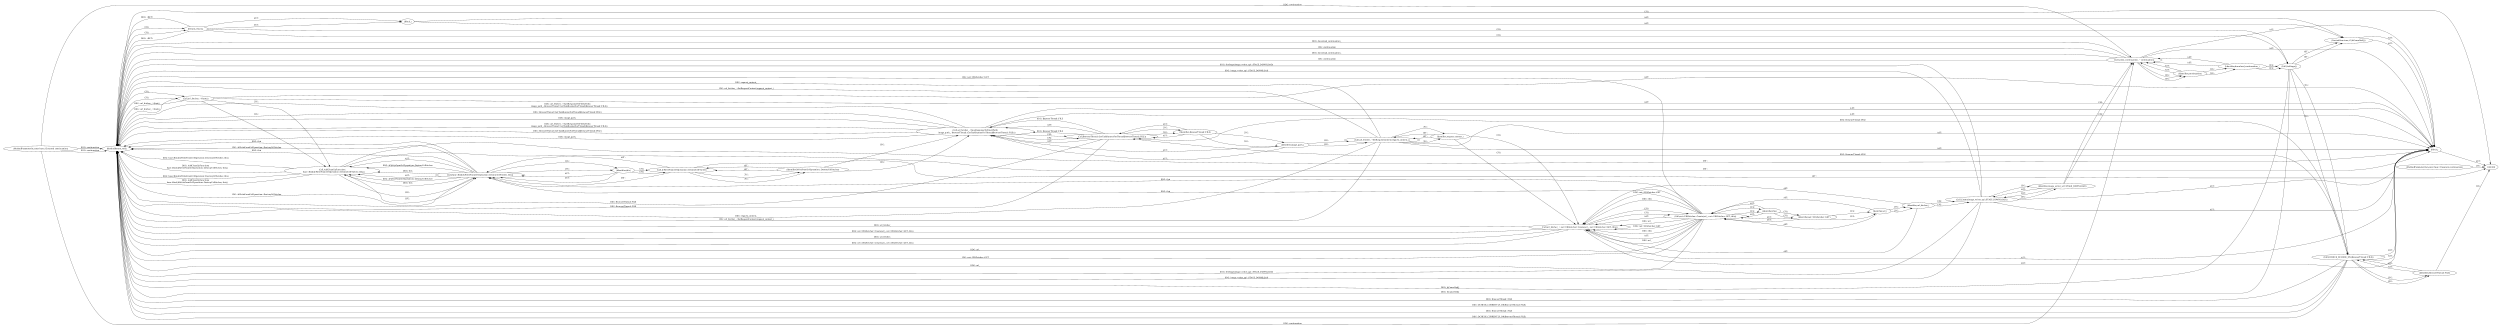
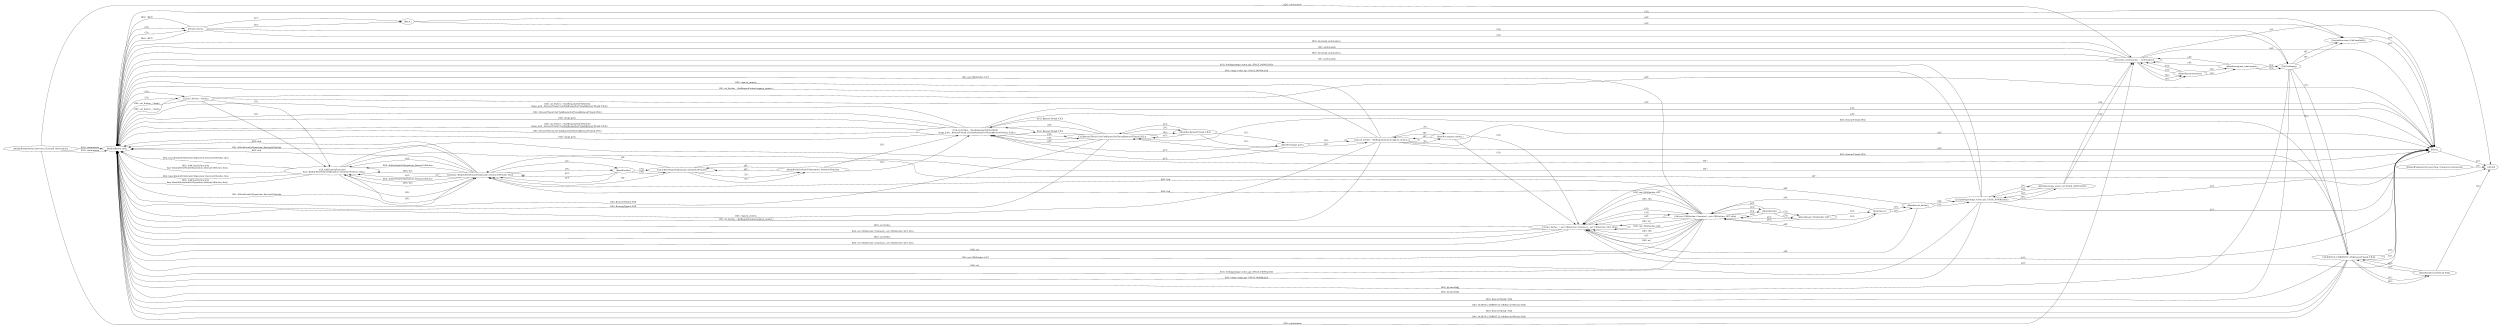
(2242, 66) -> (2242, 66)
(1982, 200) -> (1982, 200)
(2348, 257) -> (2348, 257)
